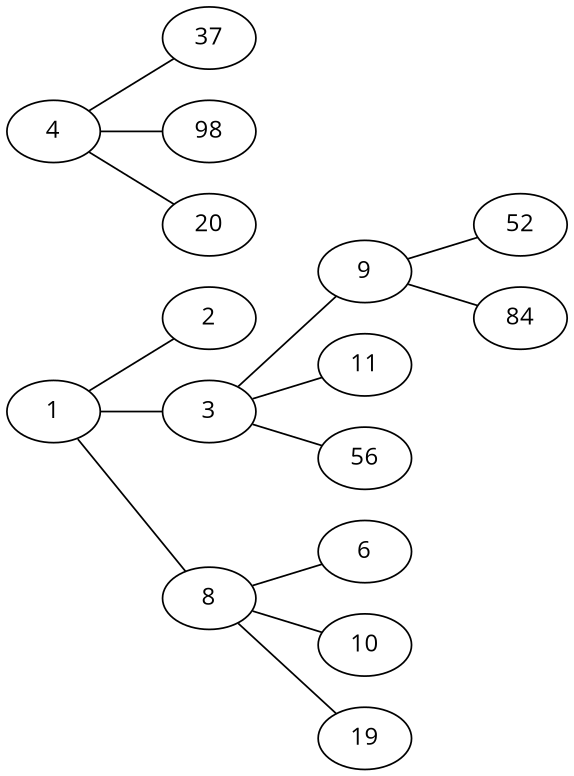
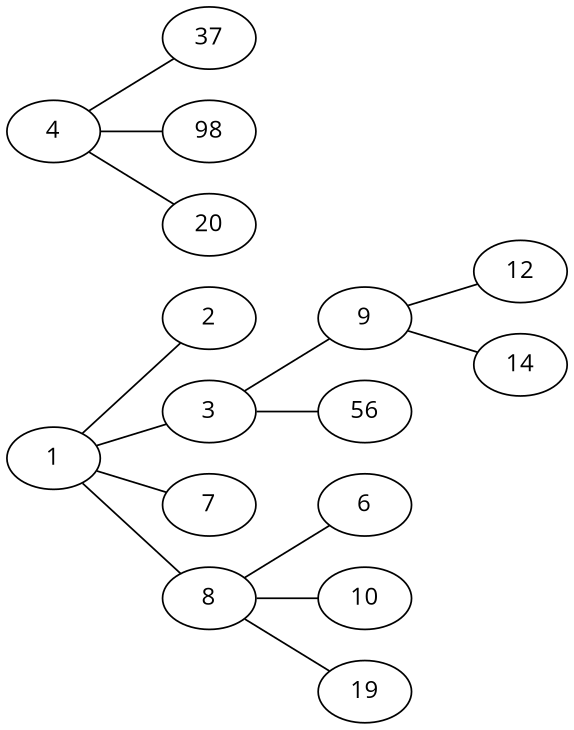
(520, 225) -> (520, 271)
(520, 318) -> (520, 365)
(365, 365) -> none
none -> (209, 505)
